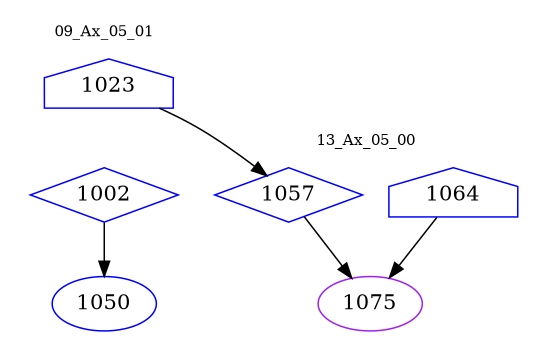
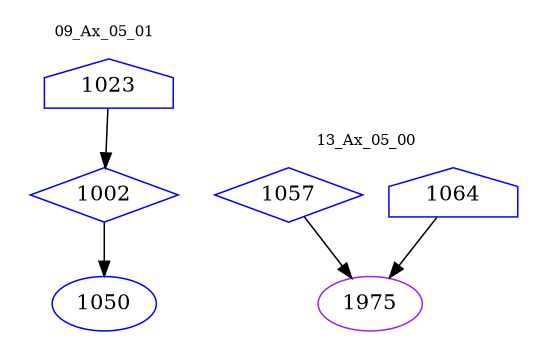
(213, 137) -> (107, 131)
(370, 304) -> (370, 304)
